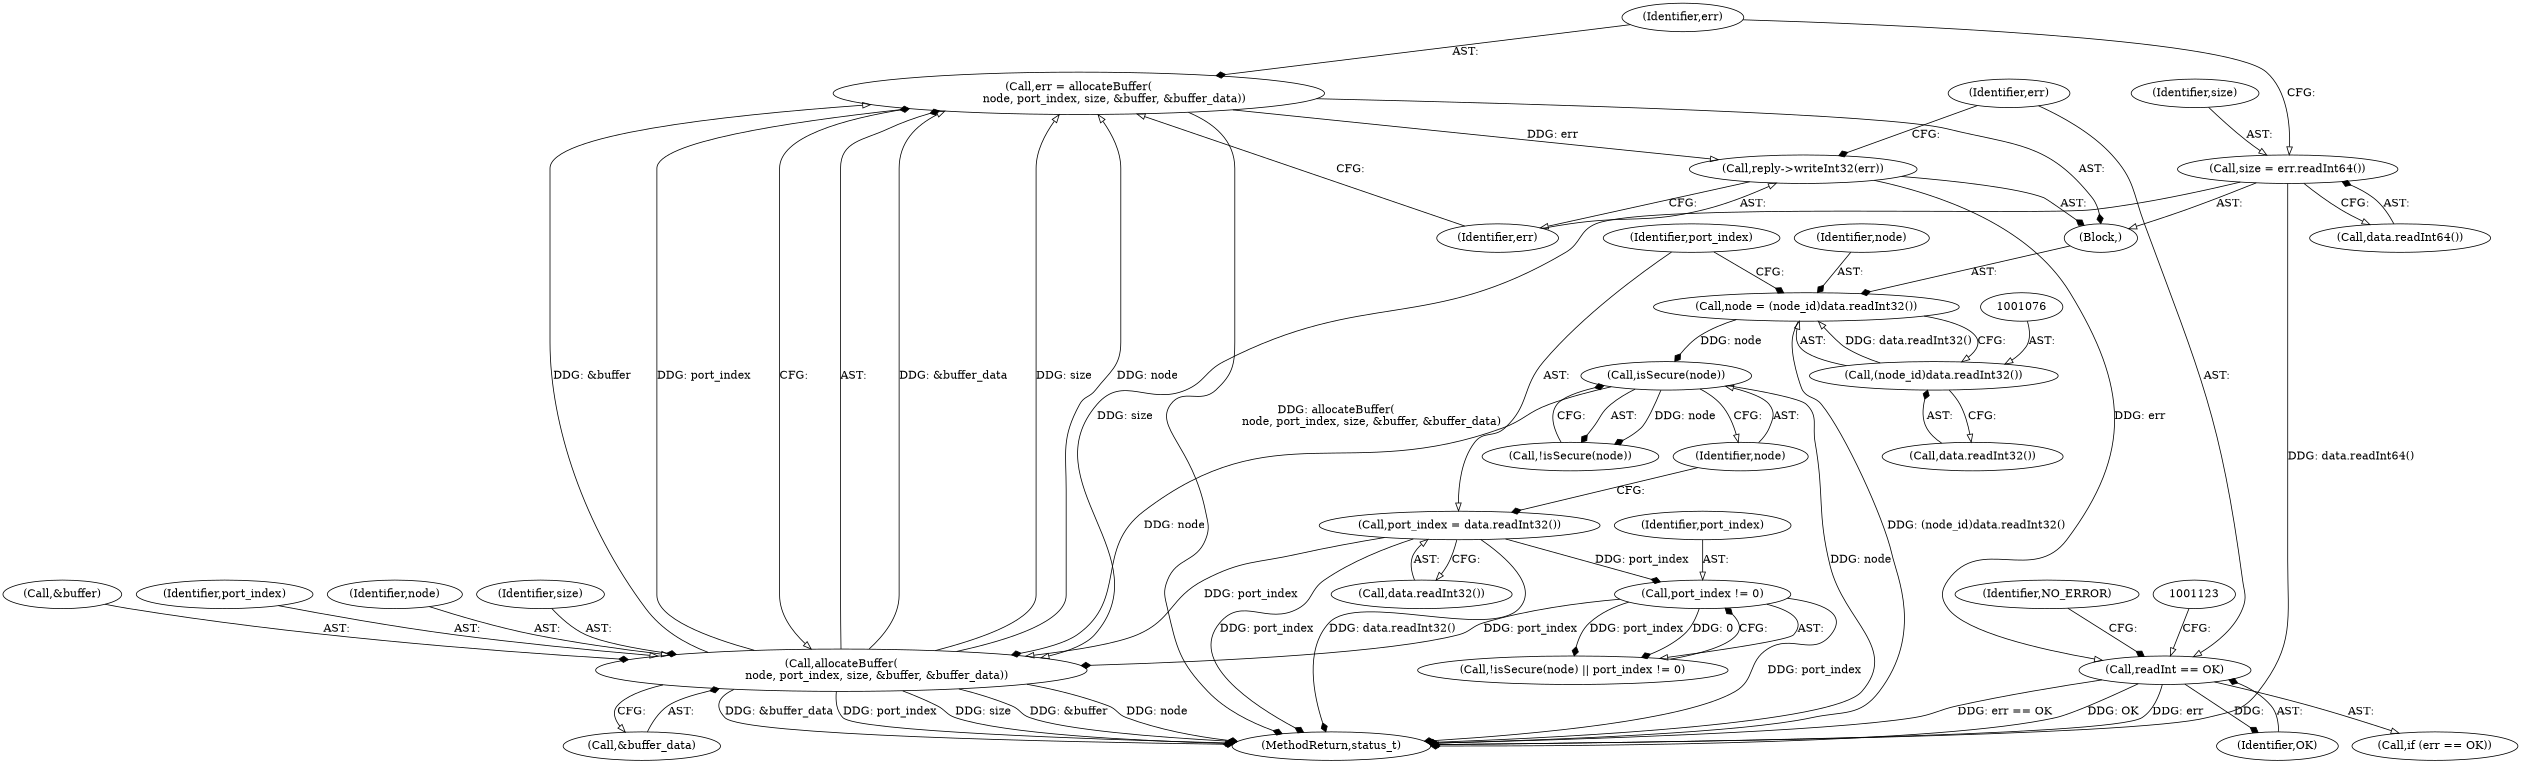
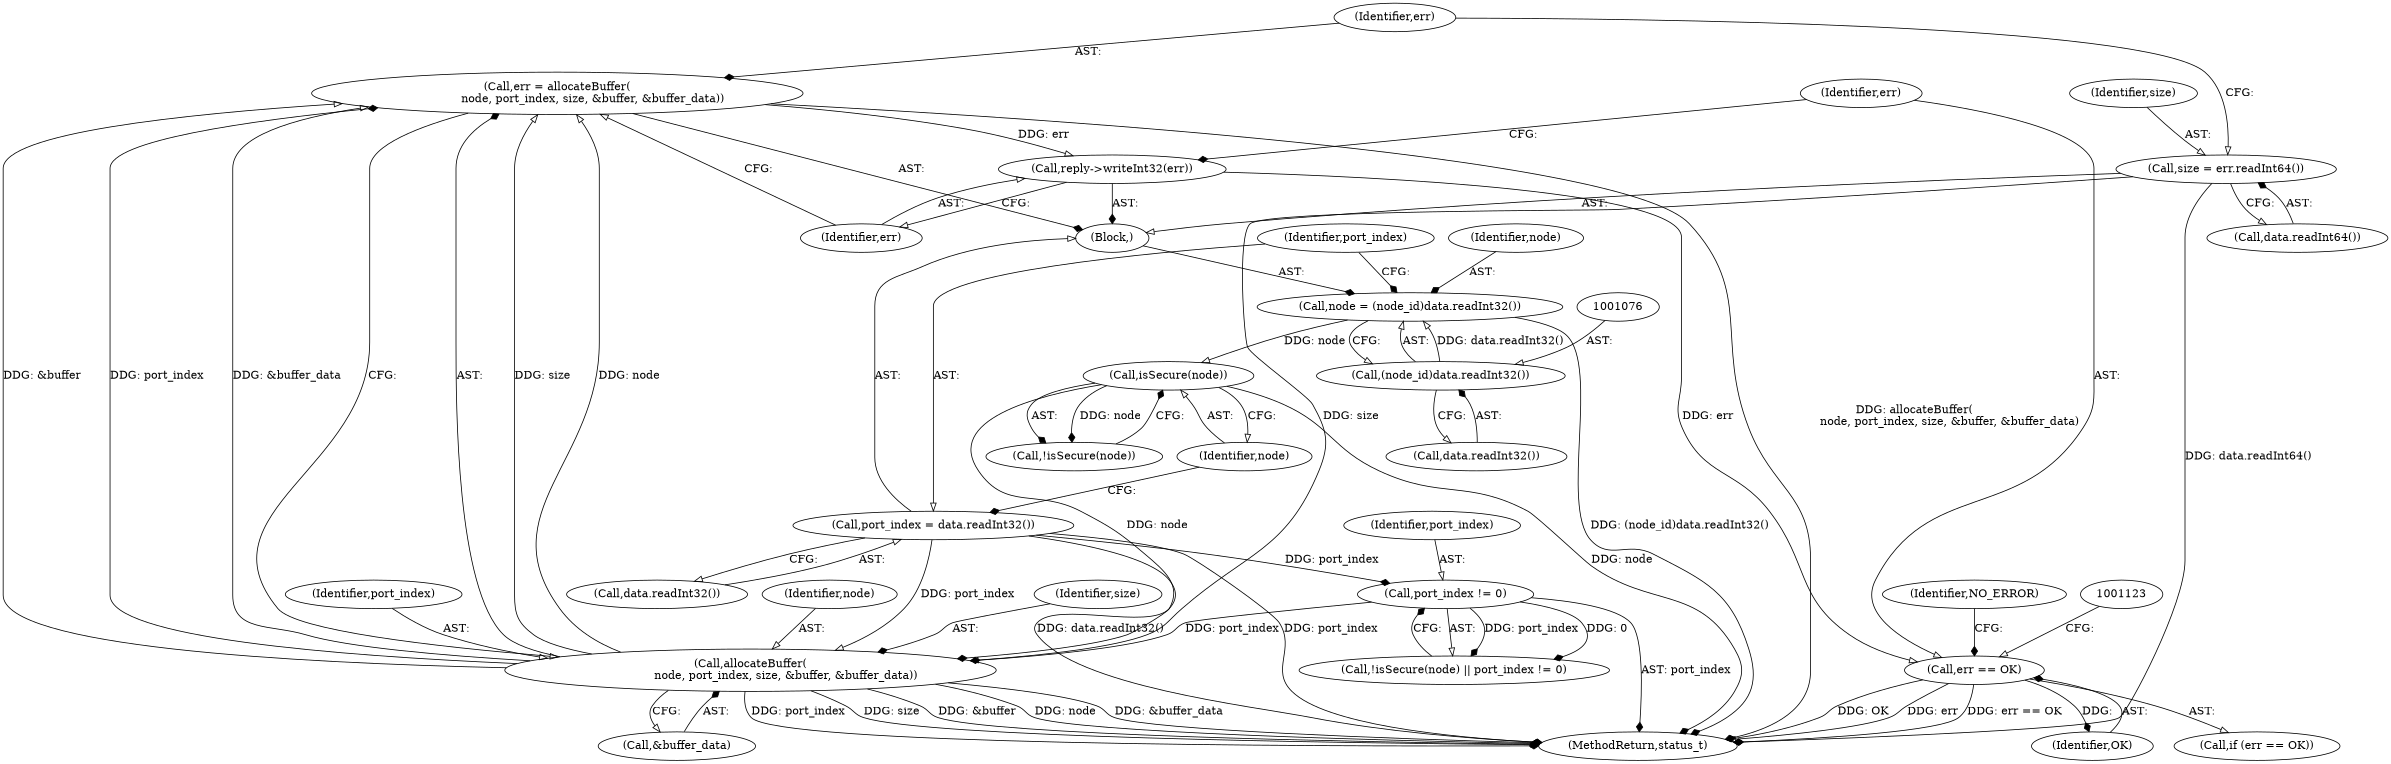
none -> (875, 307)
(1706, 332) -> (1278, 337)
(62, 594) -> none
(1815, 670) -> (1686, 670)
(2165, 670) -> (1974, 670)
